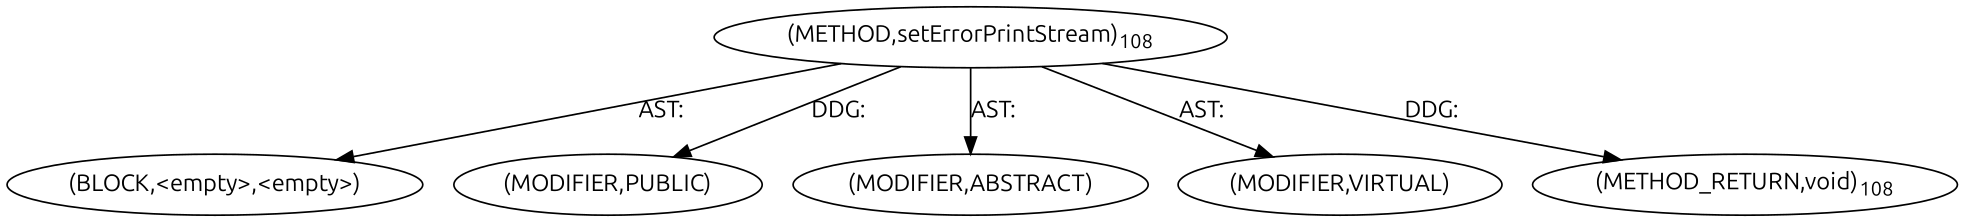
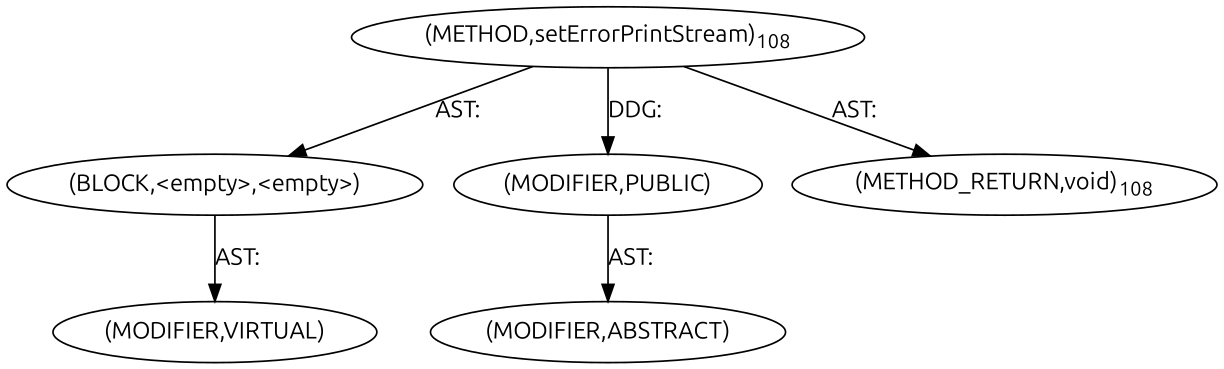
(971, 102) -> (608, 250)
(1149, 109) -> (215, 250)
(1435, 111) -> (858, 111)
